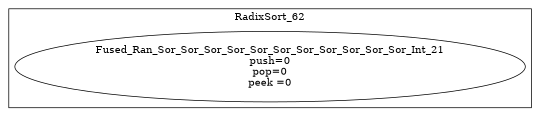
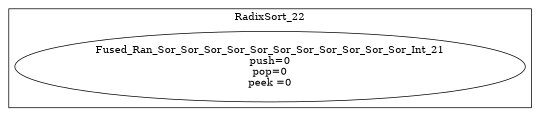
(270, 17) -> (270, 17)
